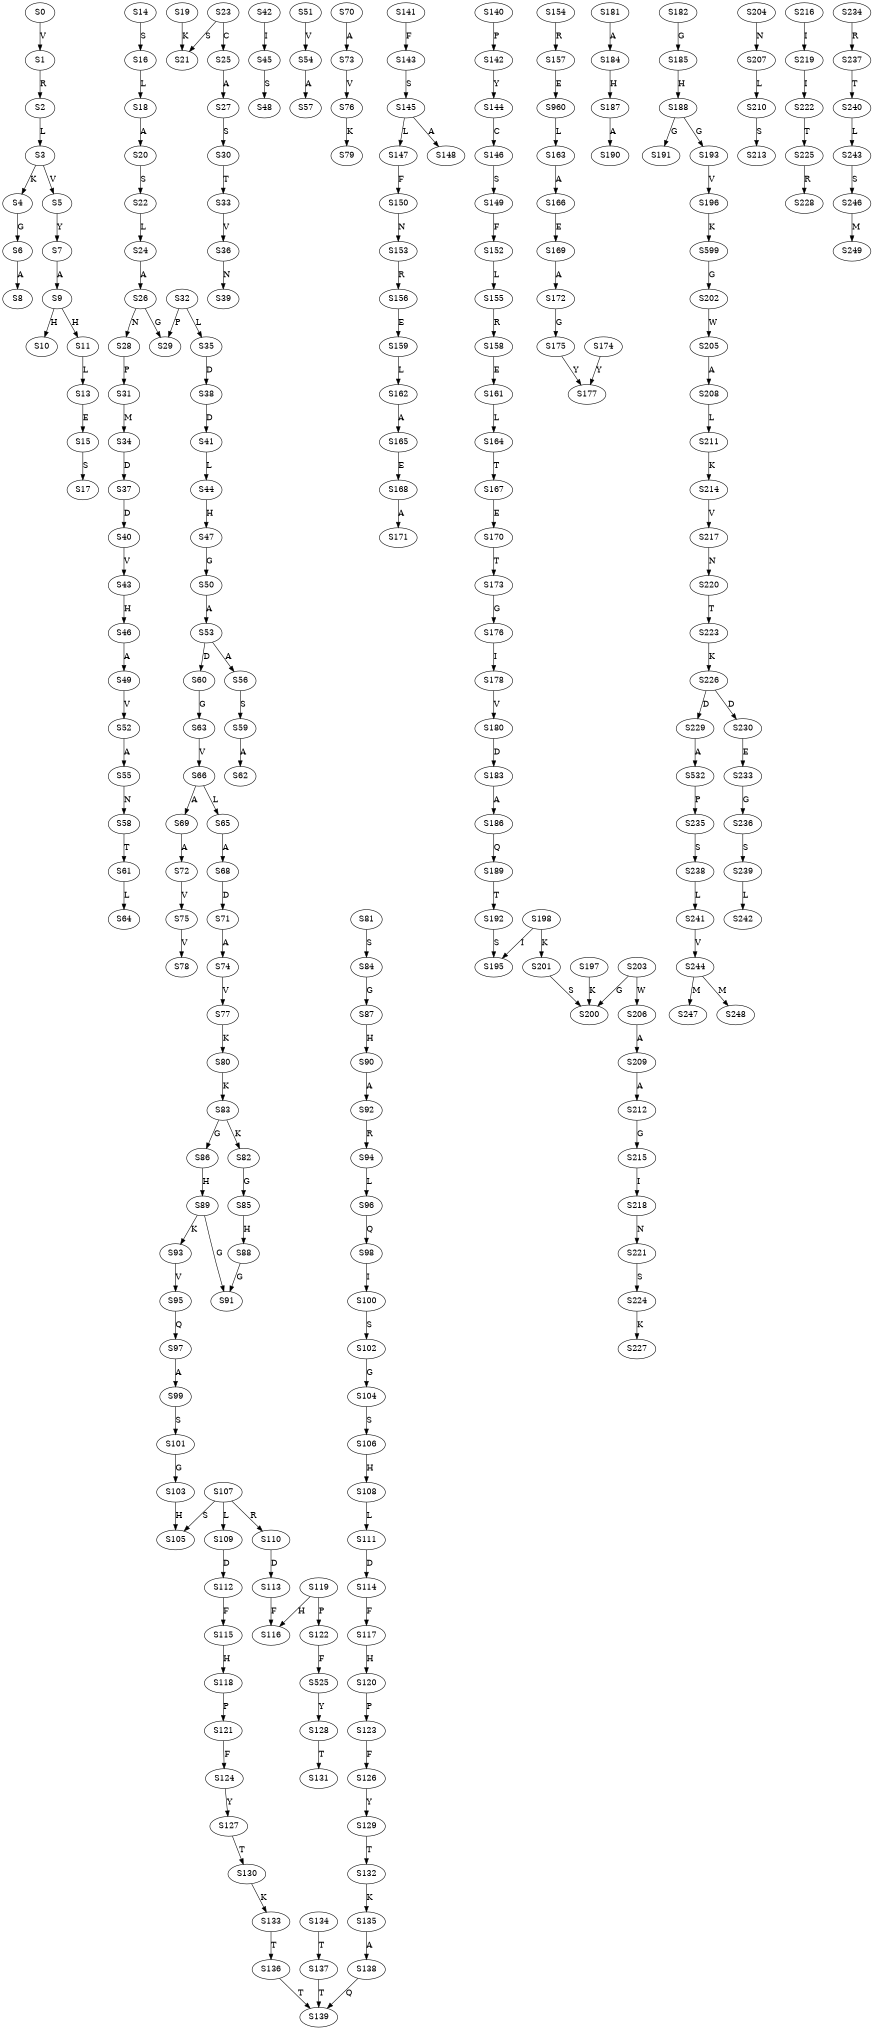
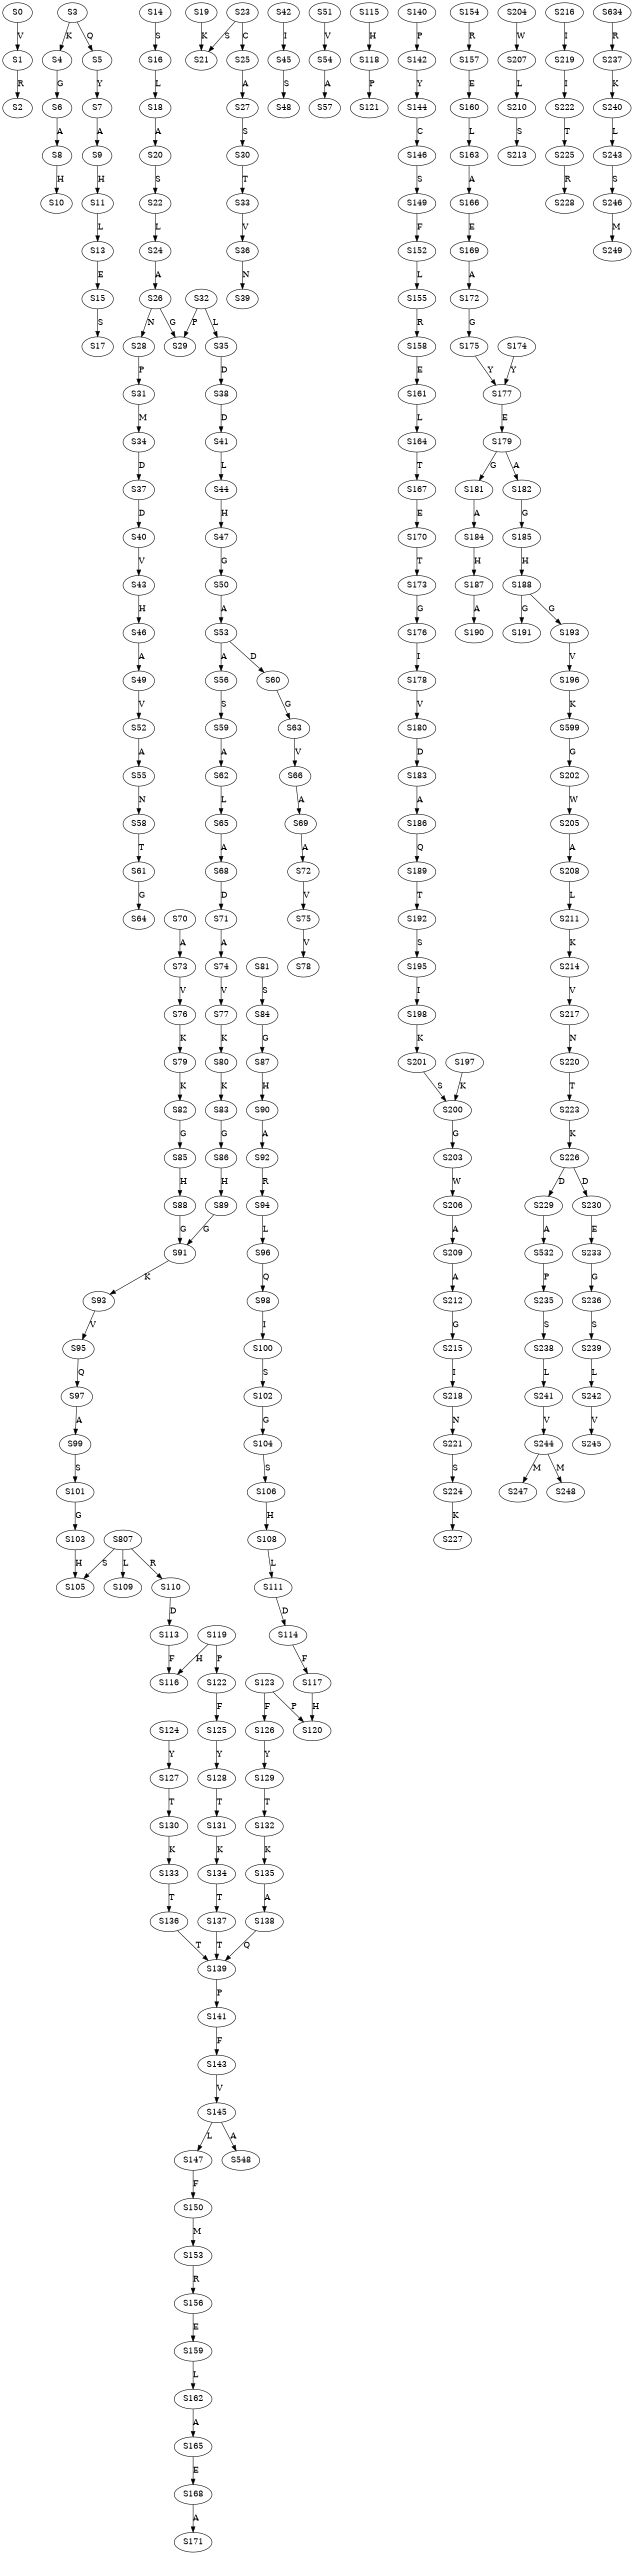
(852, 13) -> (612, 13)
(760, 36) -> (521, 36)
(409, 84) -> (219, 2089)
(855, 84) -> (615, 84)
(556, 108) -> (469, 108)
(40, 129) -> none
(446, 156) -> (241, 2160)
(53, 180) -> (90, 36)
(402, 227) -> (197, 2232)
(50, 320) -> (57, 177)
none -> (502, 442)
(210, 798) -> (221, 797)
(127, 896) -> (142, 896)
(520, 941) -> (417, 988)
(615, 989) -> (453, 1132)
(232, 1132) -> (180, 1084)
(190, 1227) -> (142, 1276)
none -> (591, 1444)
(223, 1492) -> (123, 1540)
(223, 1588) -> none
(319, 1683) -> (217, 1731)
(366, 1704) -> (286, 1705)
(224, 1752) -> none
none -> (217, 1847)
none -> (217, 1991)
